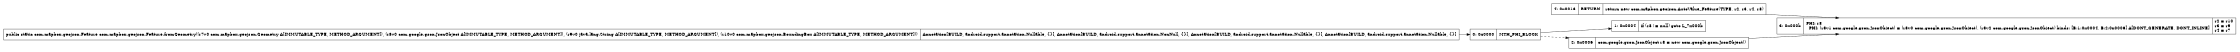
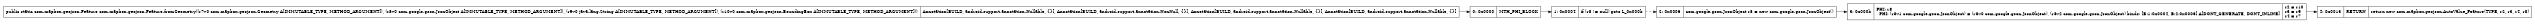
(1801, 16) -> (2310, 12)
(1672, 26) -> (1612, 12)
(1553, 37) -> (1650, 12)
